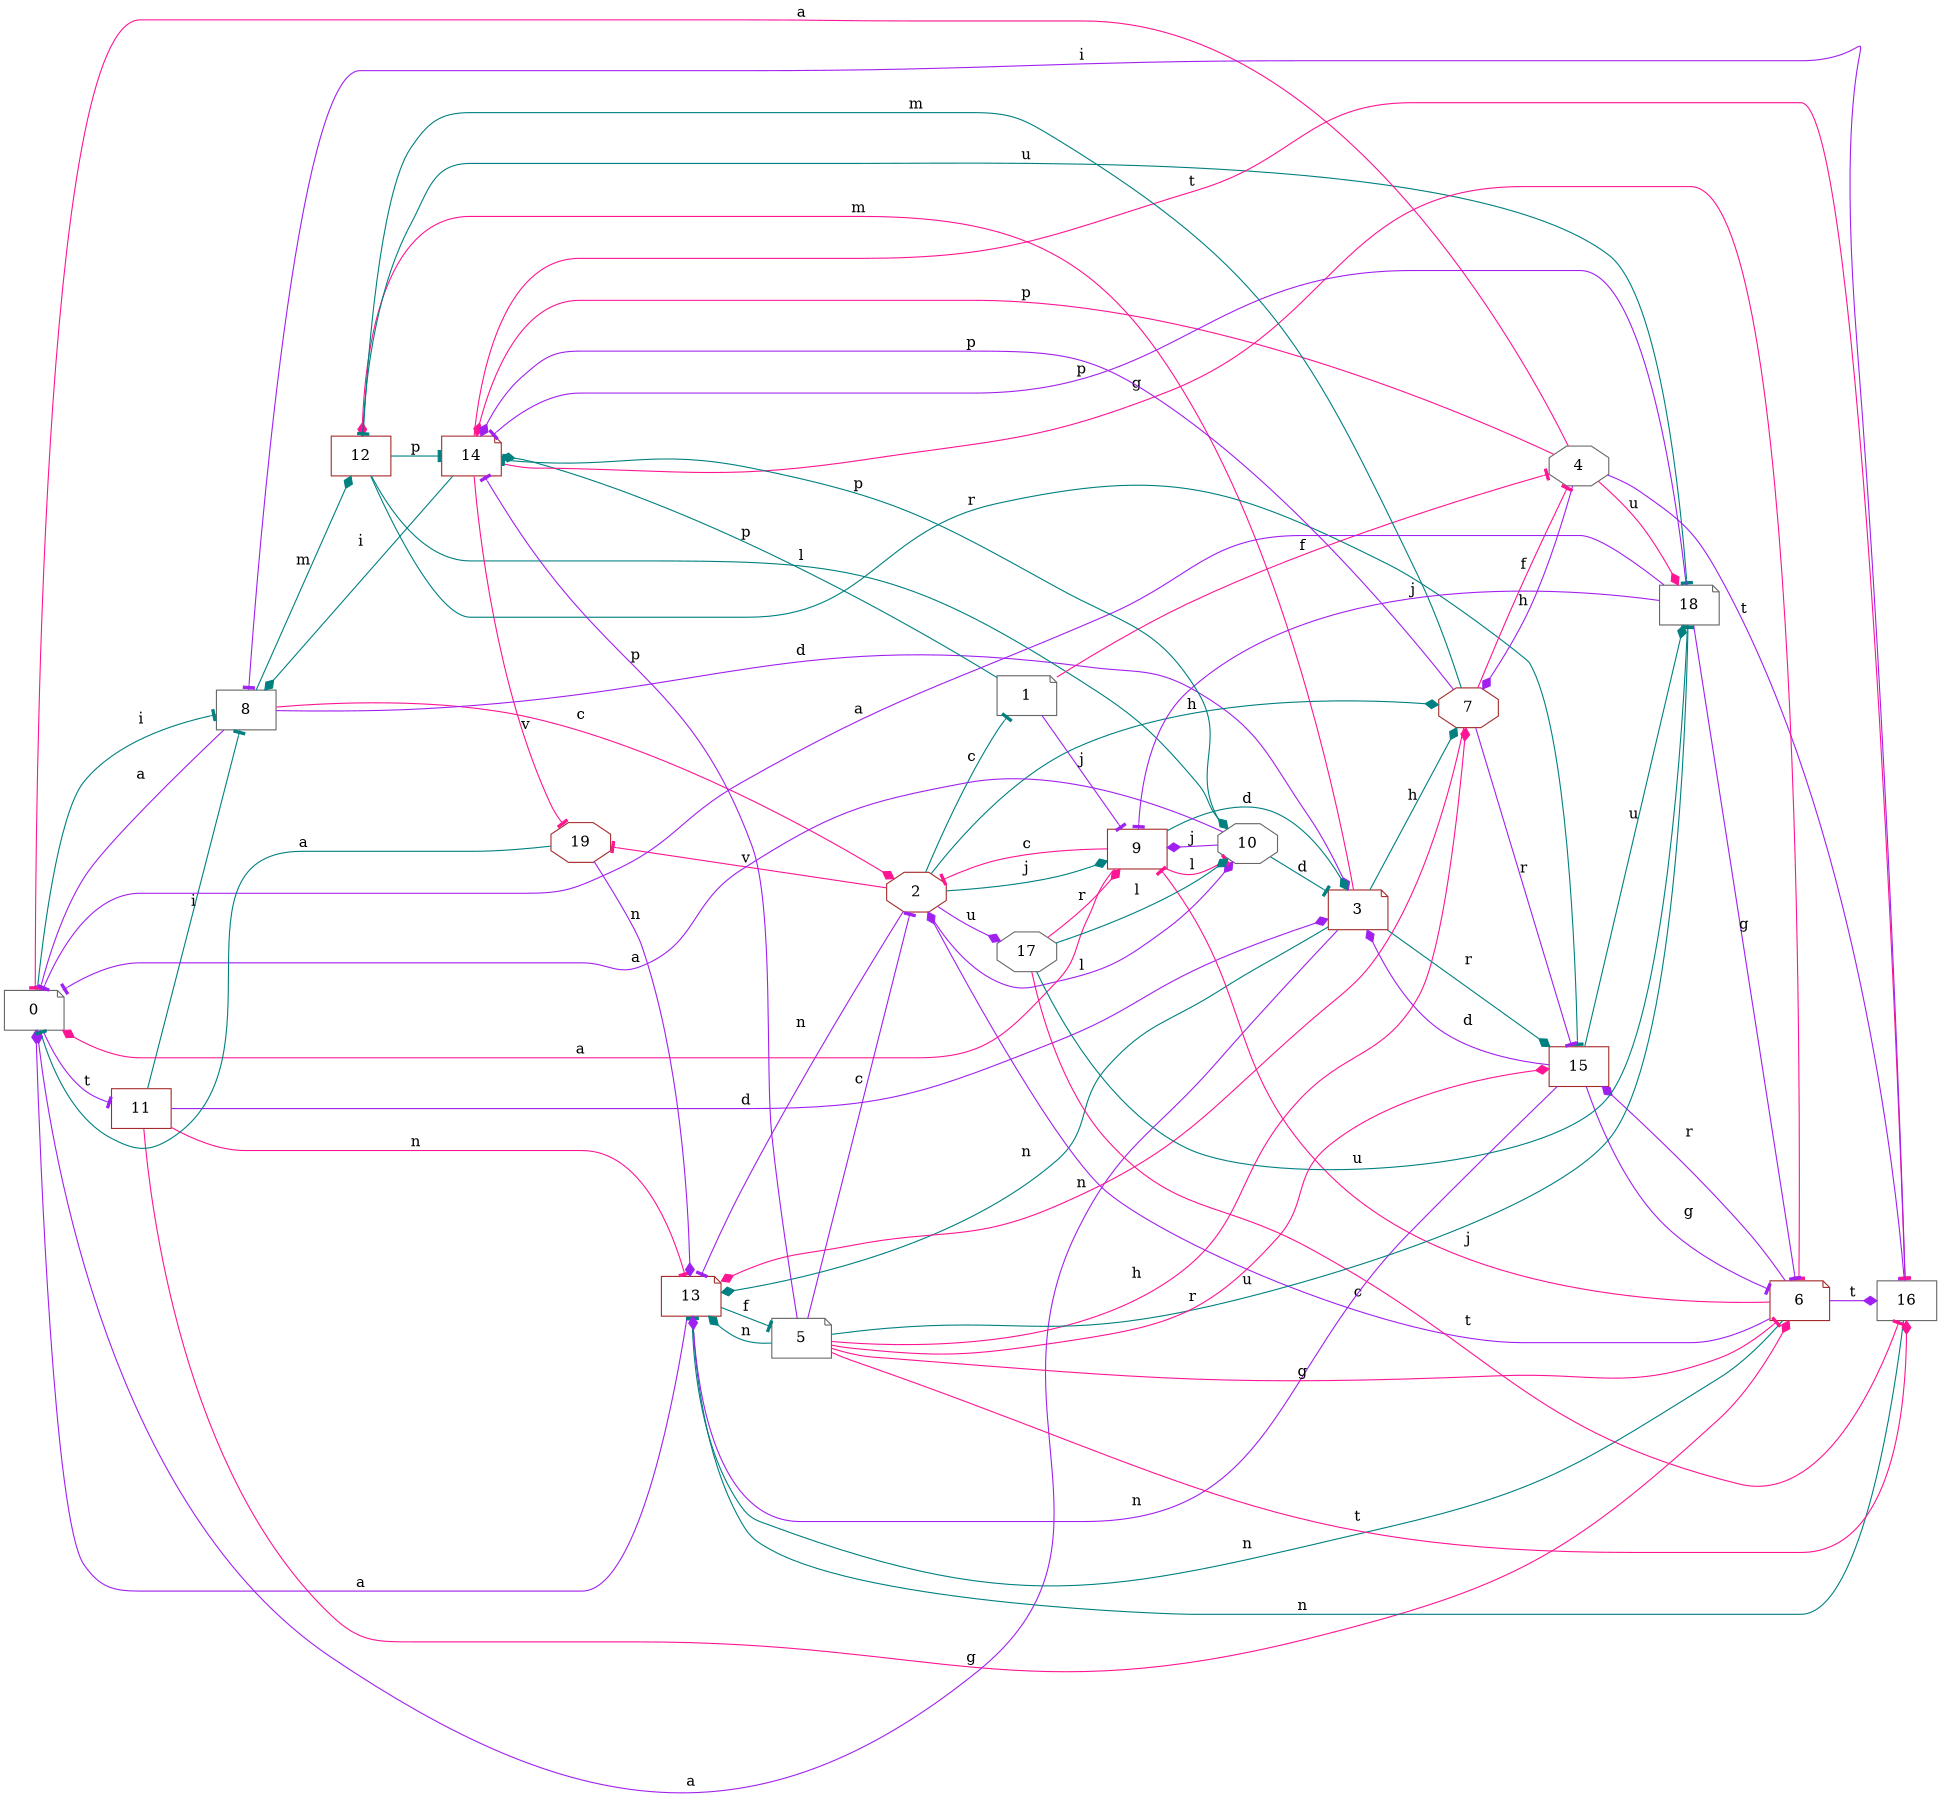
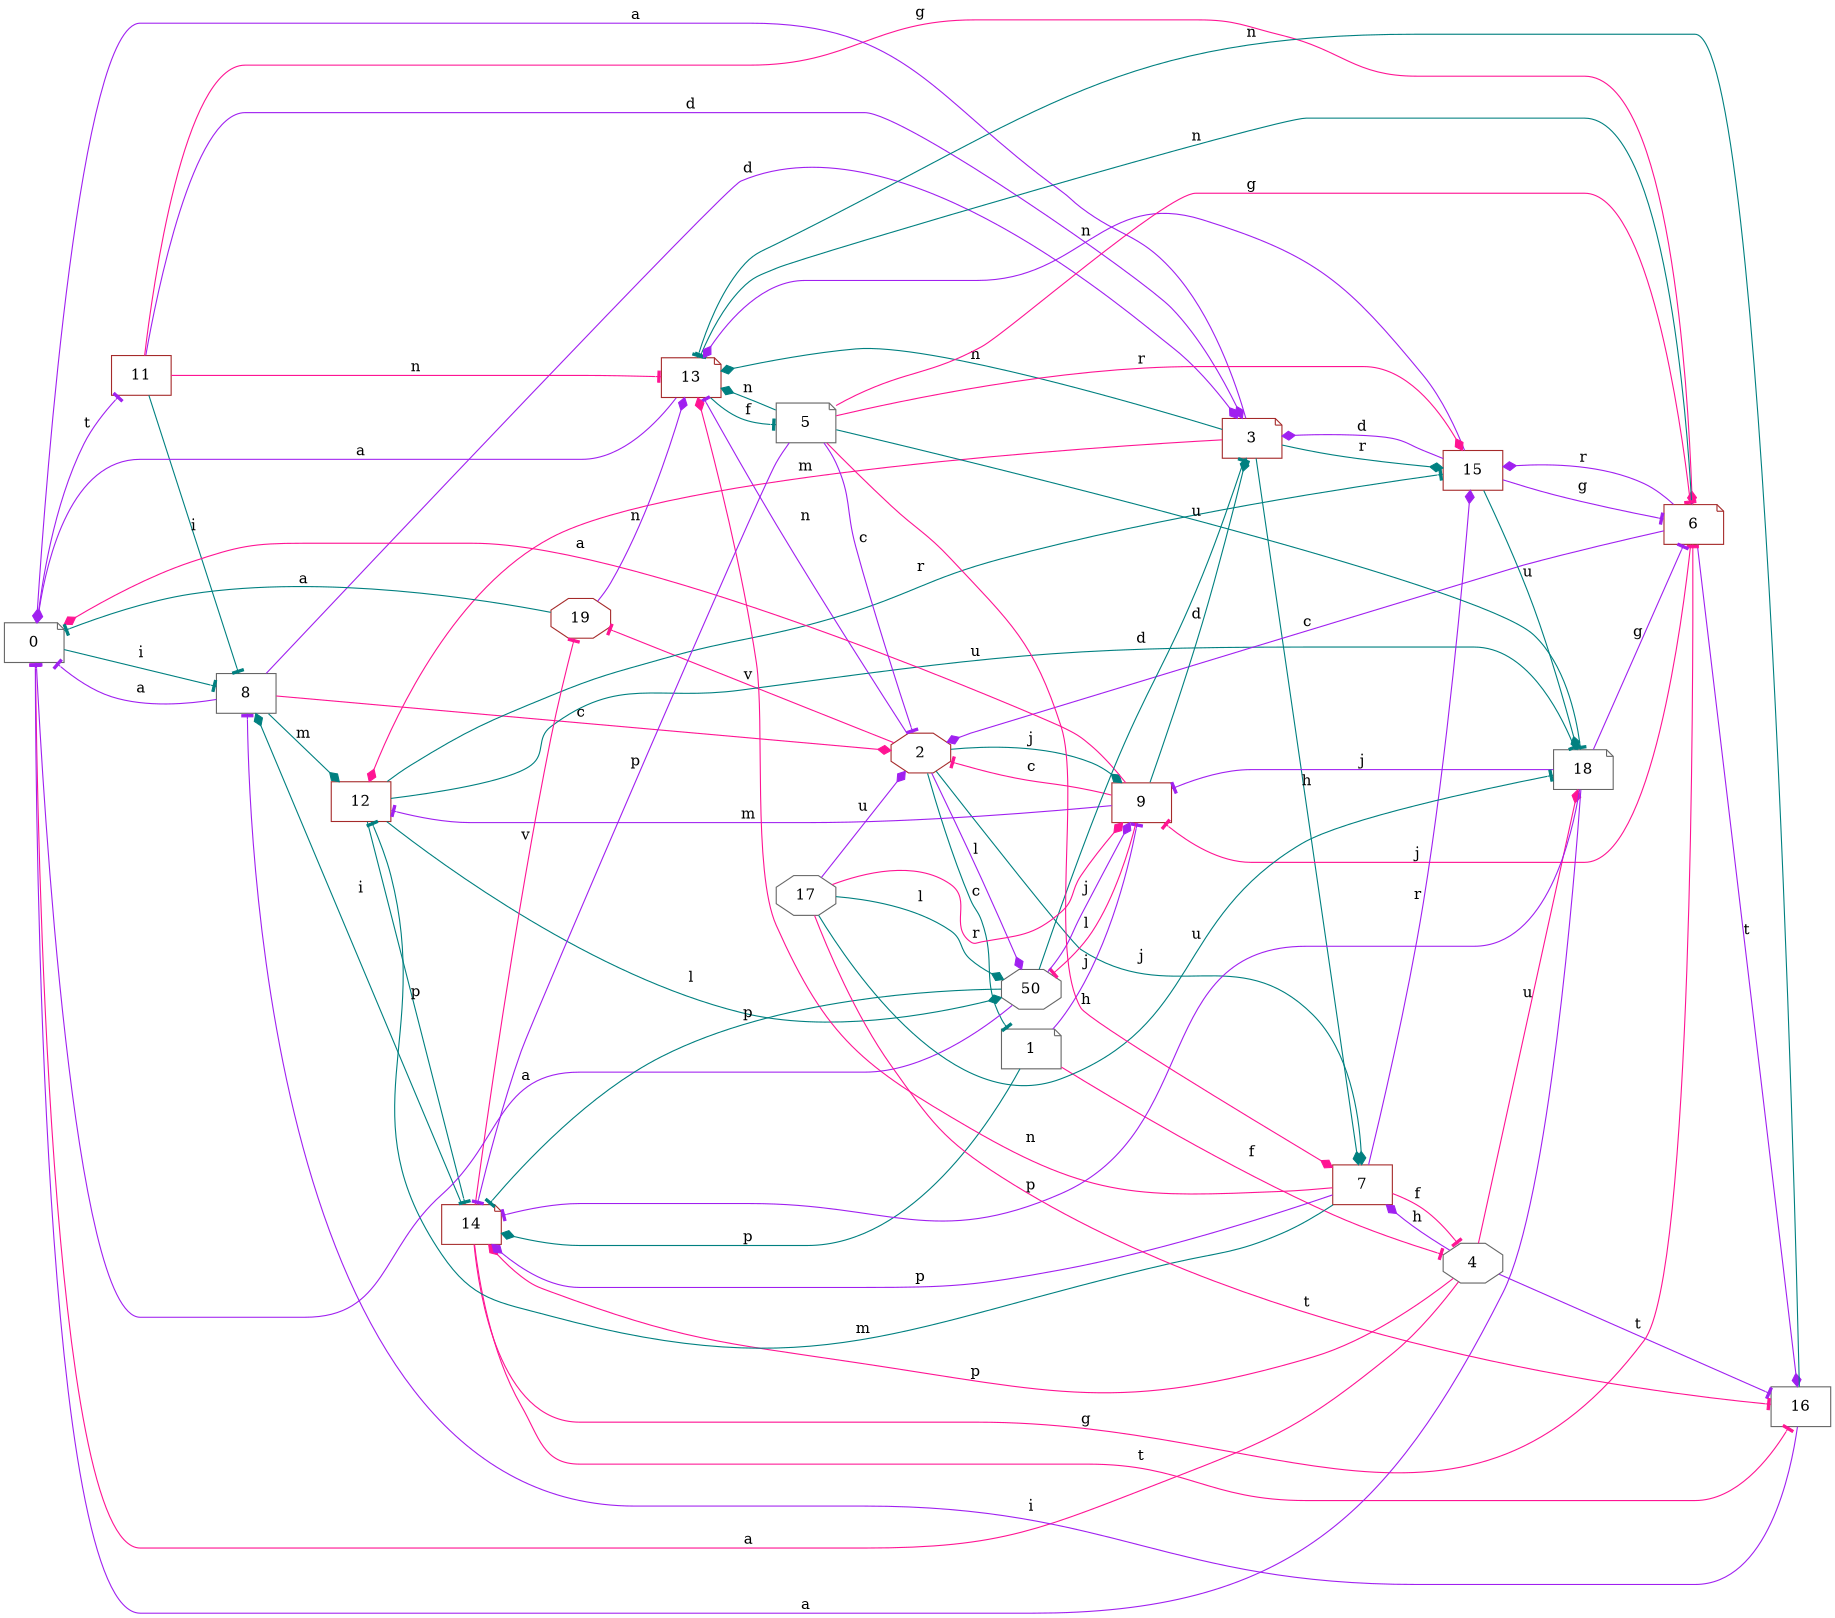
(1192, 705) -> (1142, 957)
(1469, 708) -> (1363, 1185)
none -> (754, 823)
(1248, 844) -> (1031, 989)
(1523, 885) -> (1433, 837)
(962, 922) -> (859, 830)
(1434, 1542) -> none
